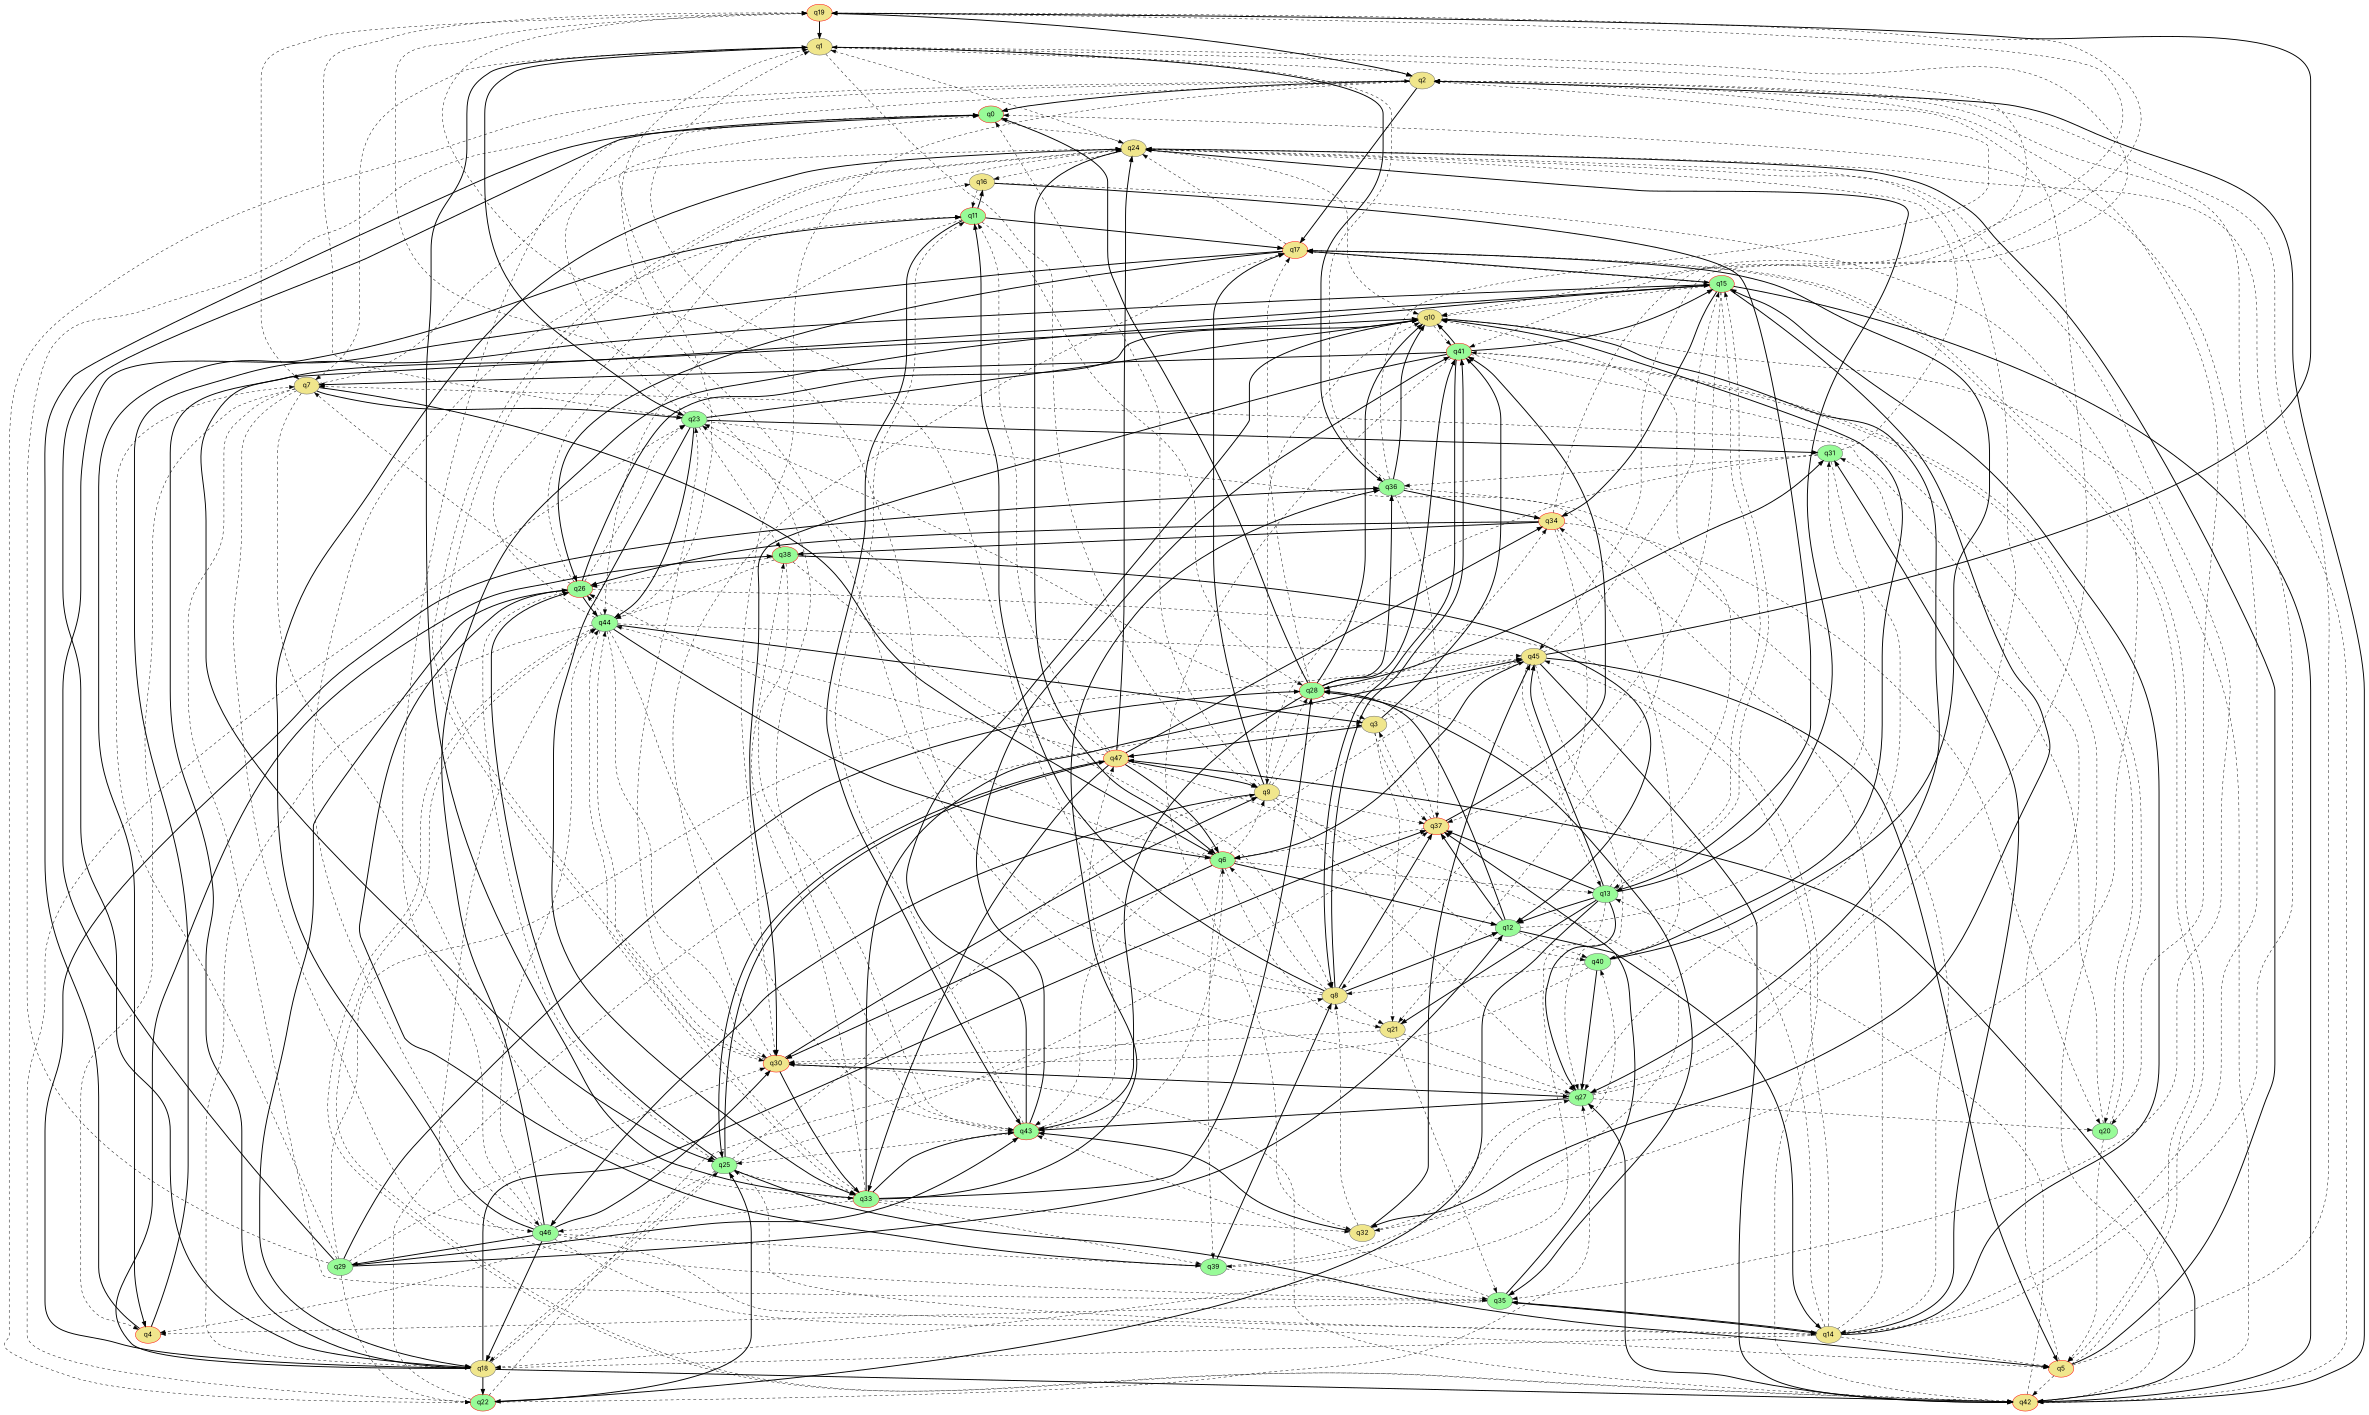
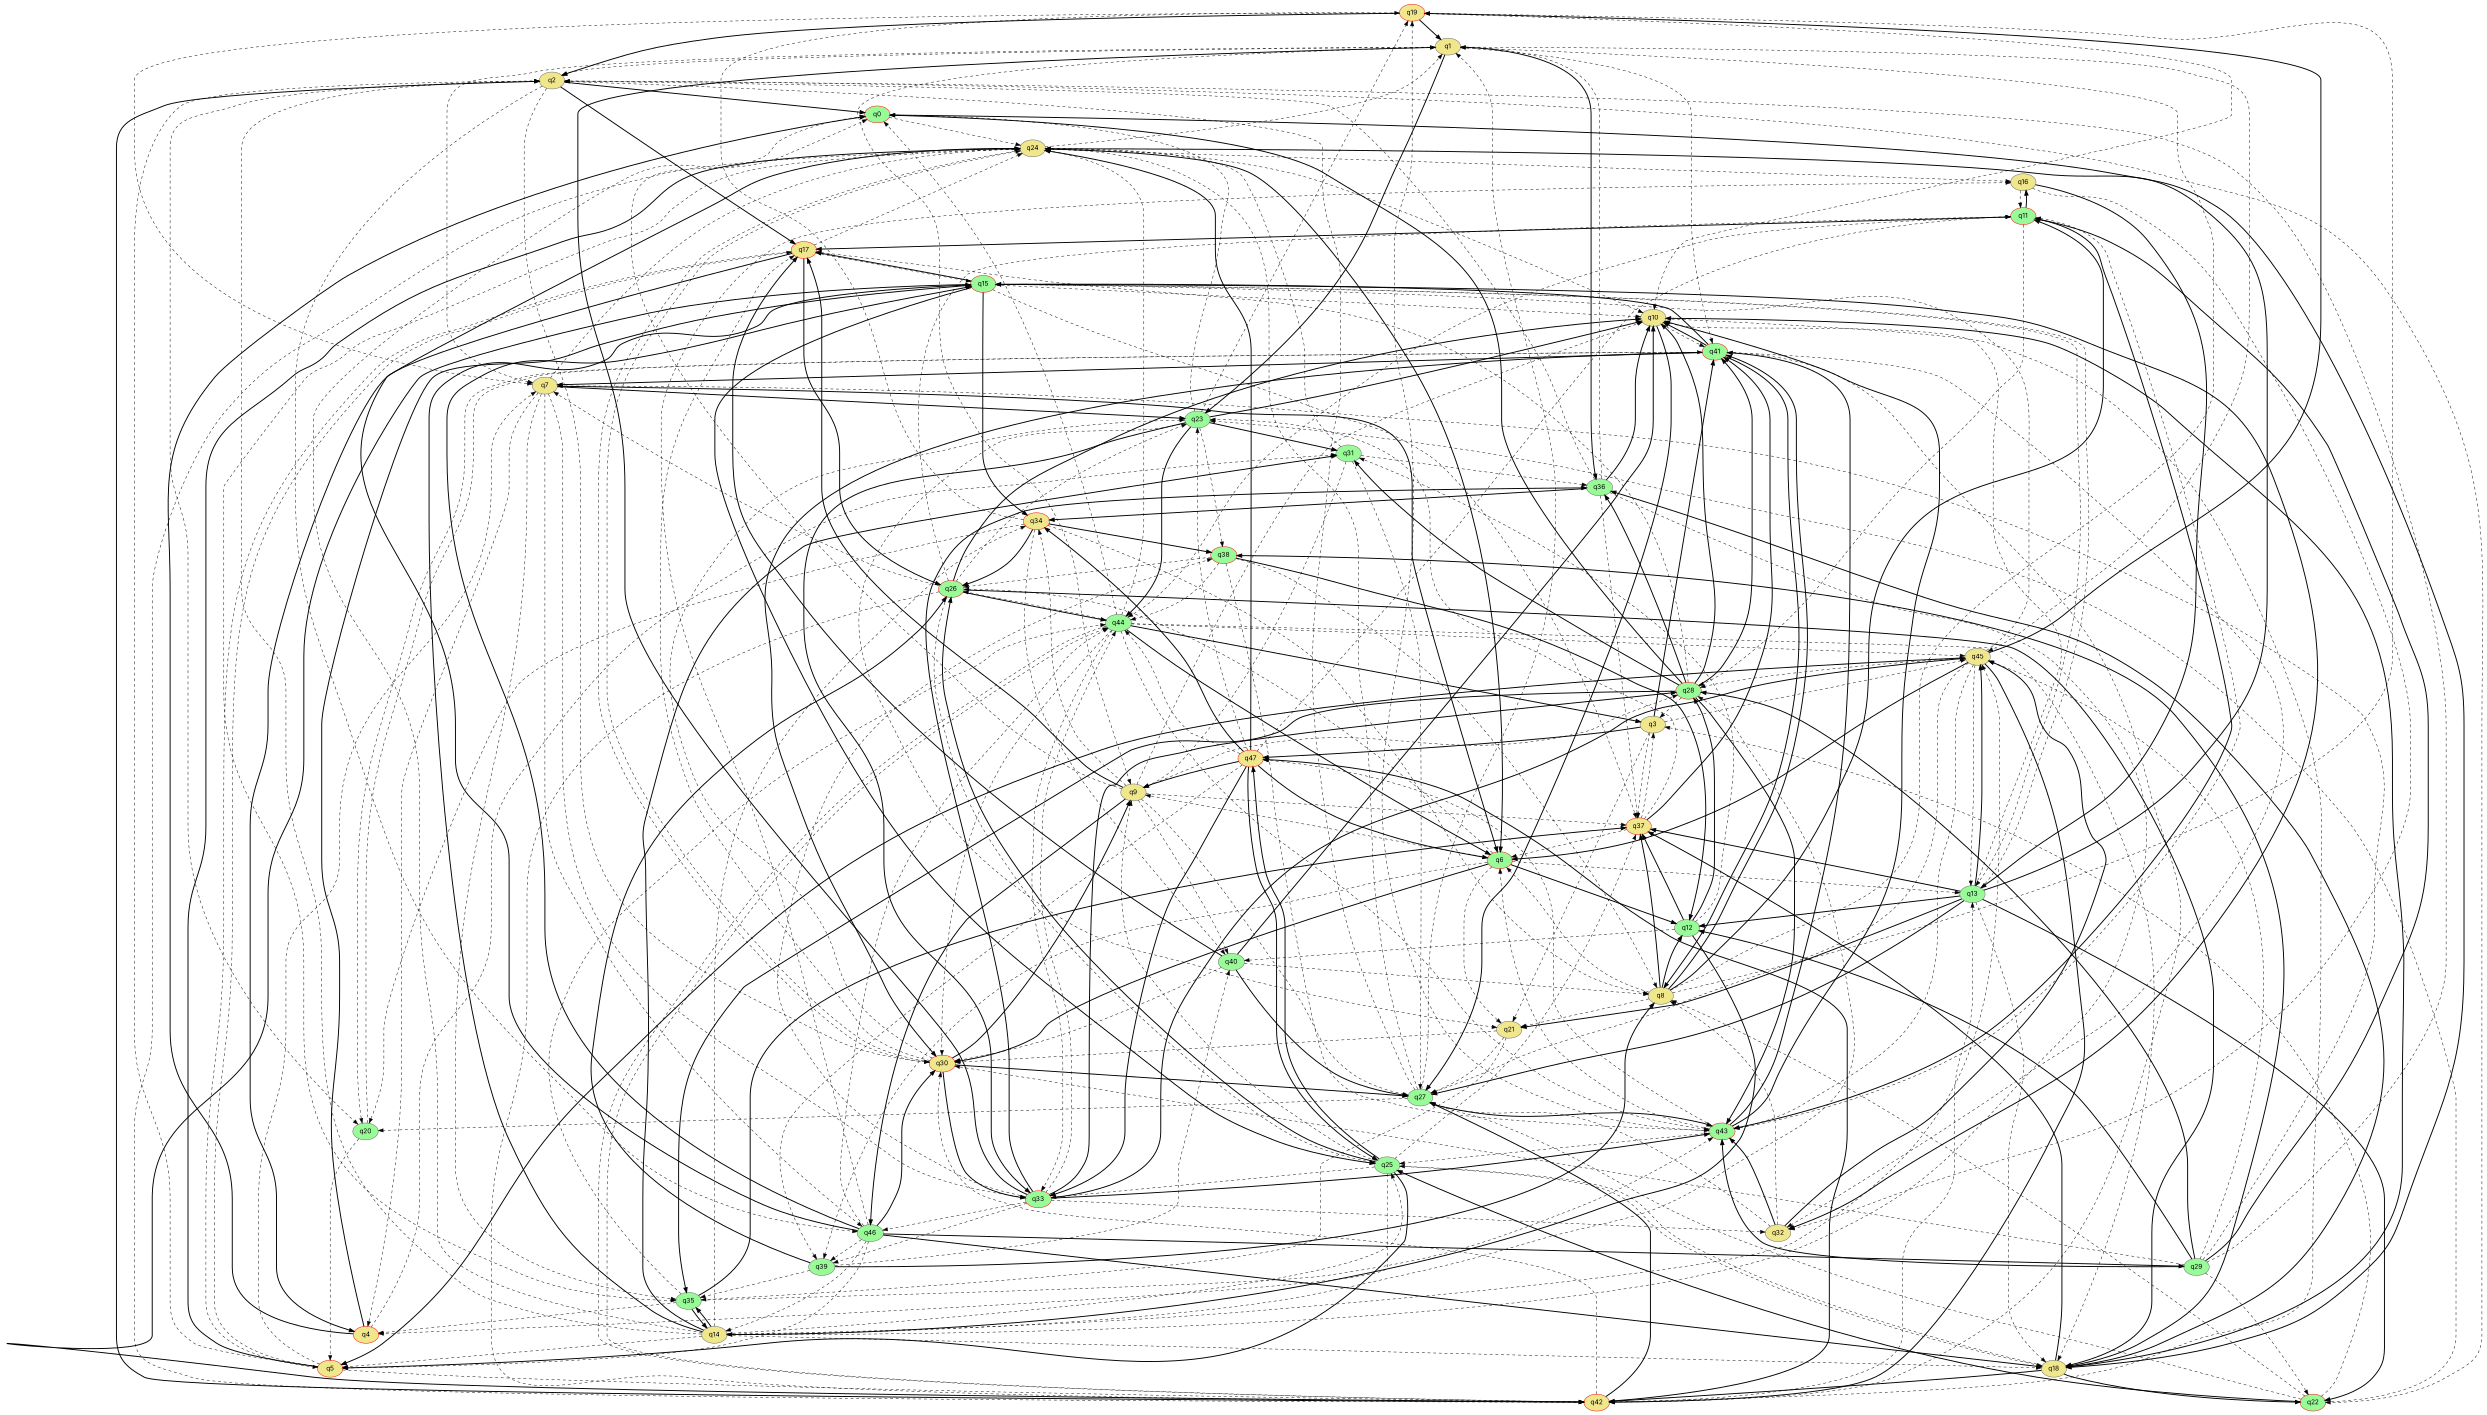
(2053, 759) -> (624, 650)
